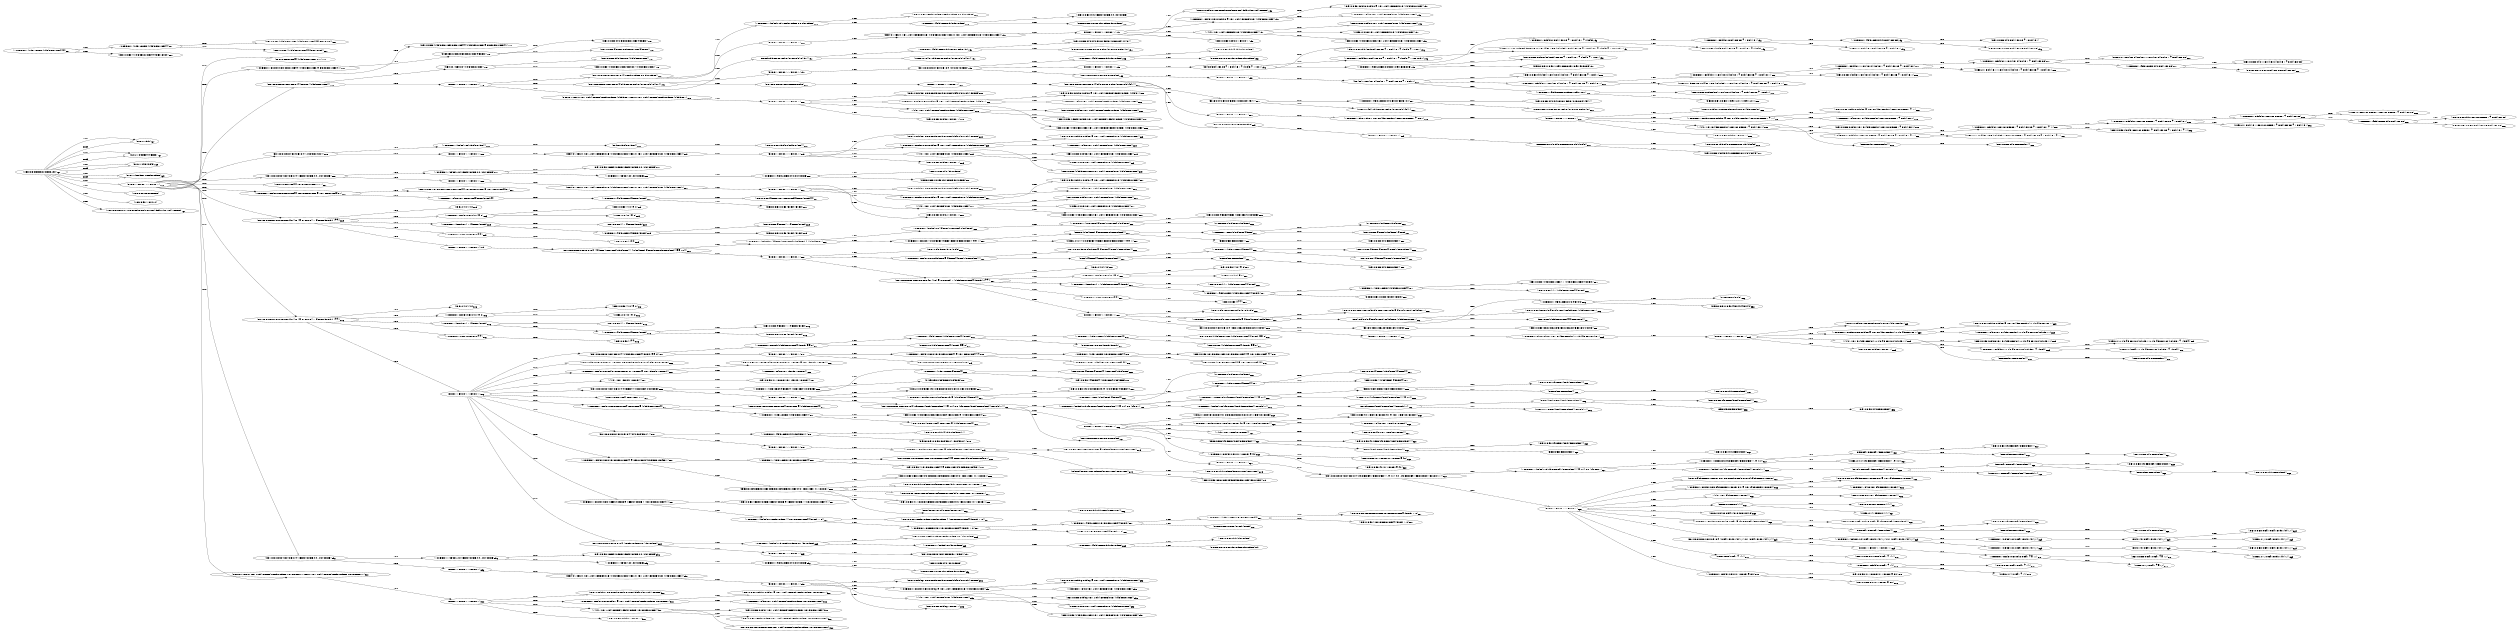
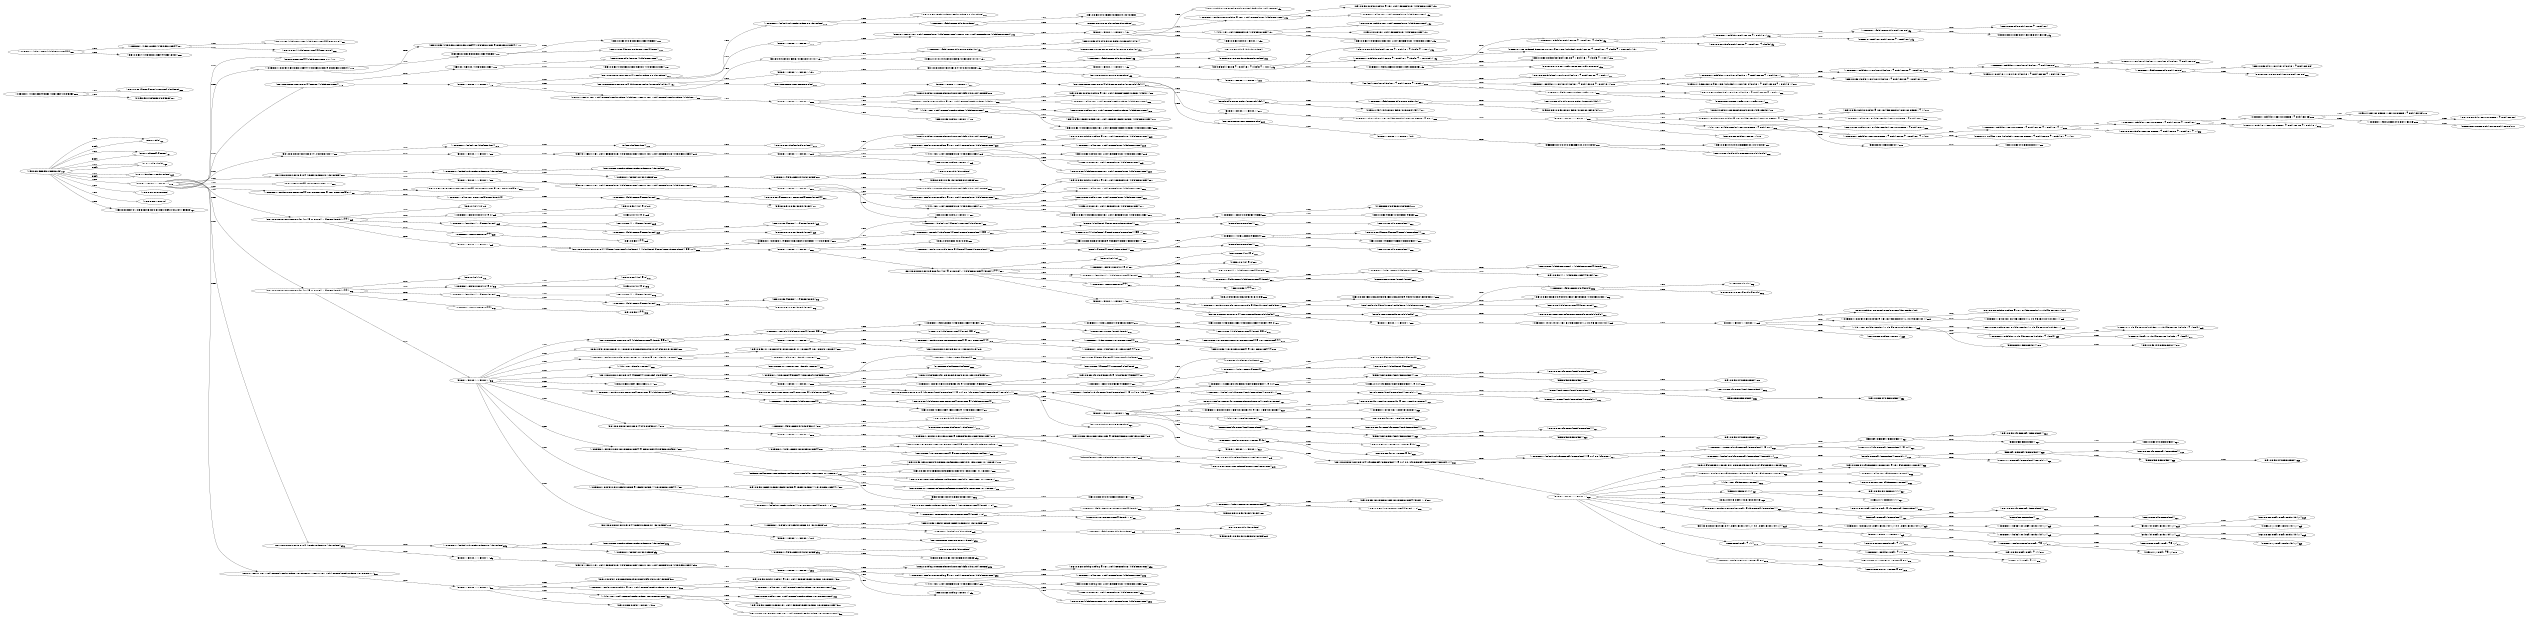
(1023, 226) -> none
